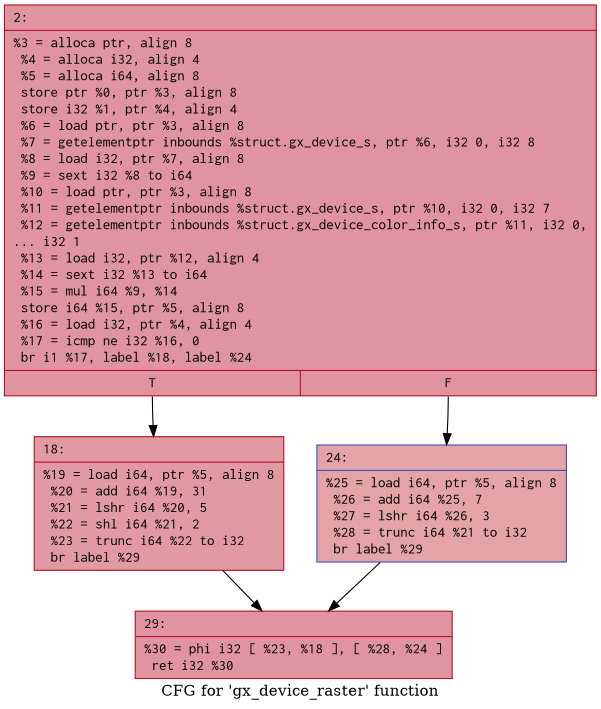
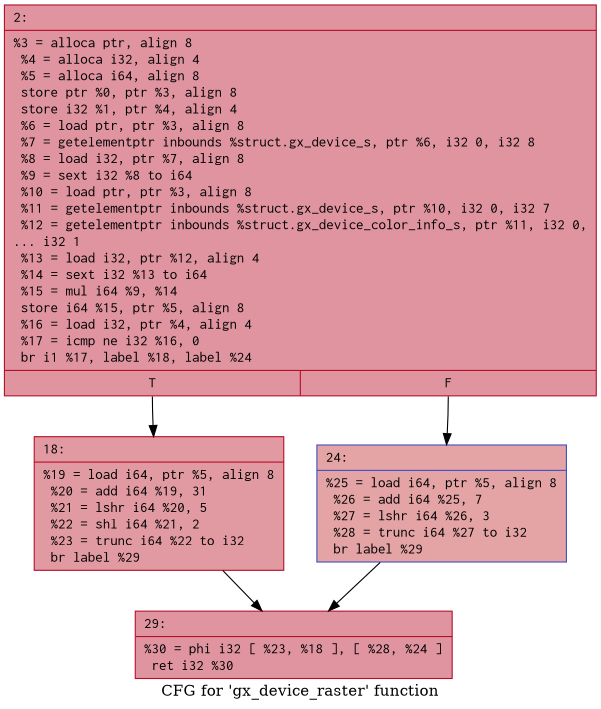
(427, 532) -> (427, 532)
